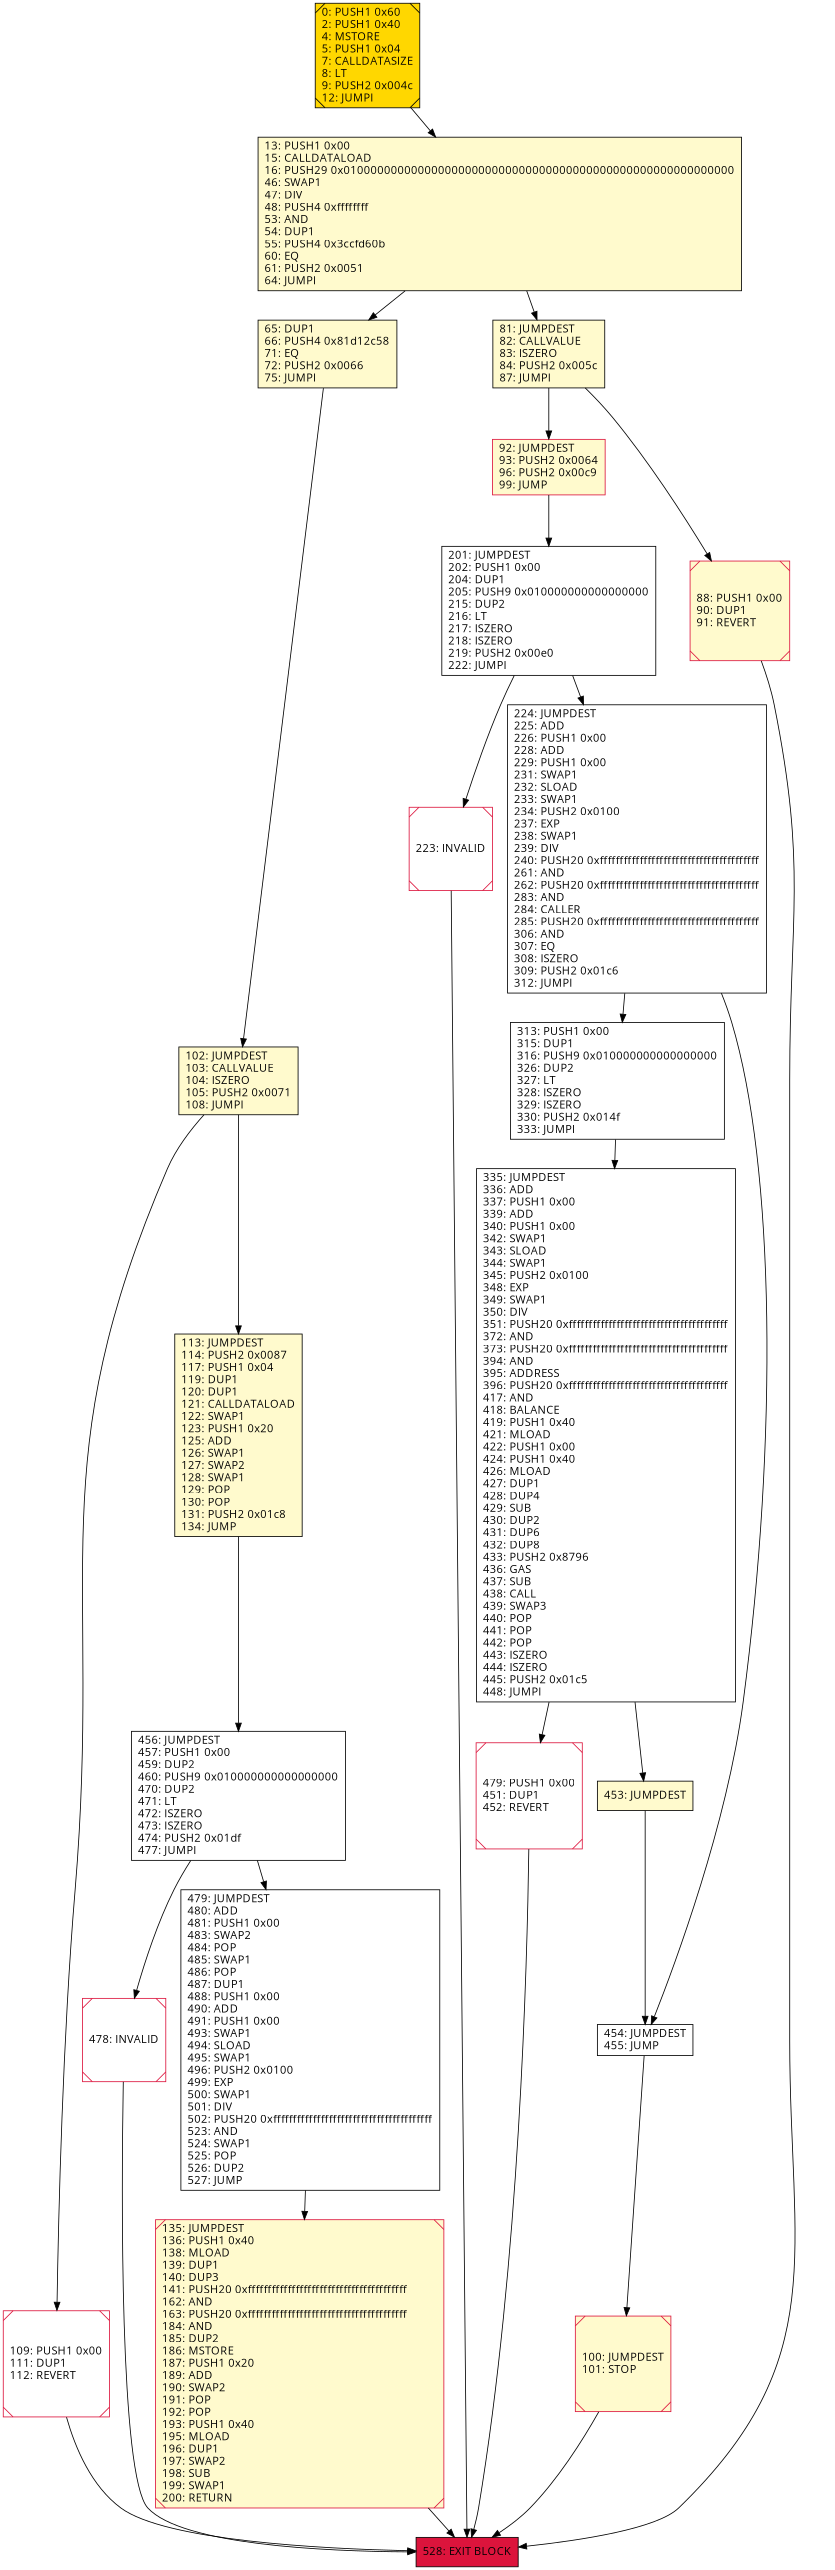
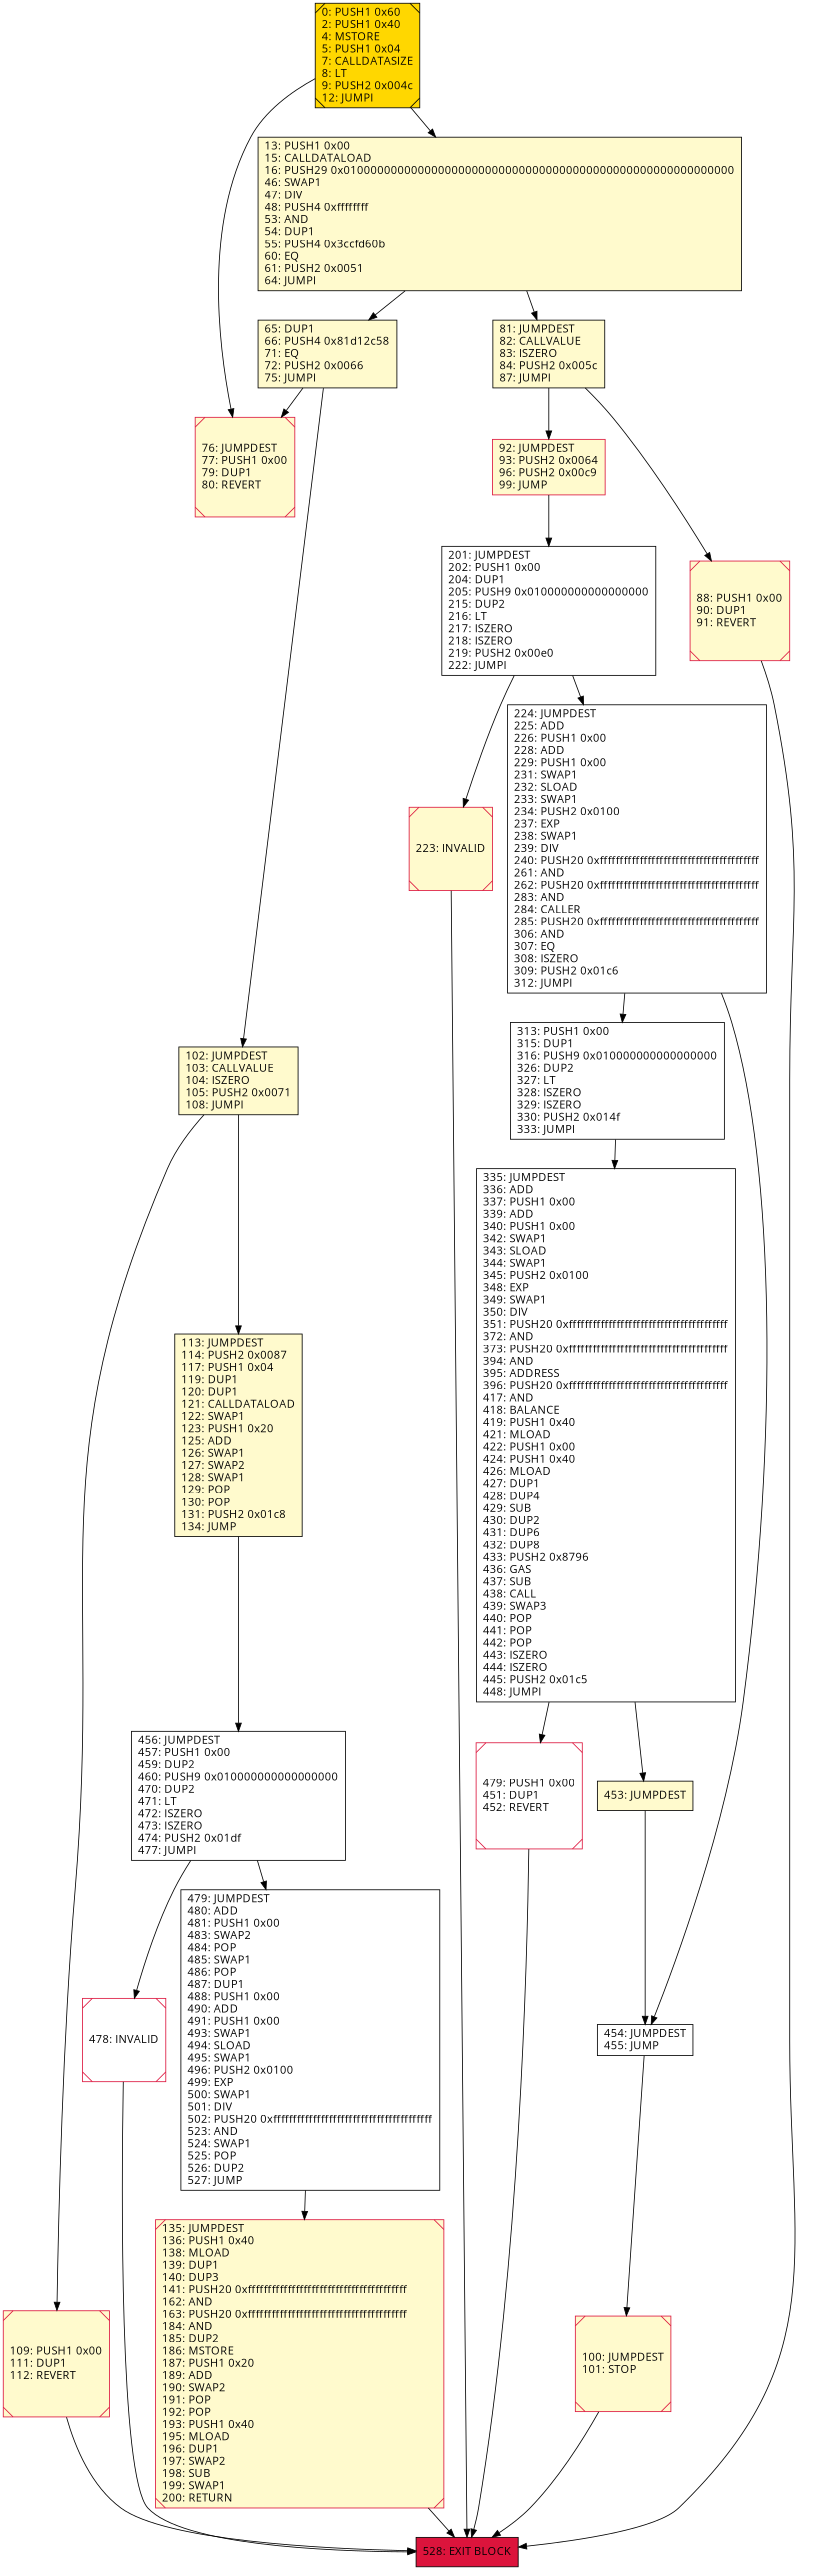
none -> (245, 467)
(451, 849) -> (451, 849)
(56, 2364) -> (56, 2364)
